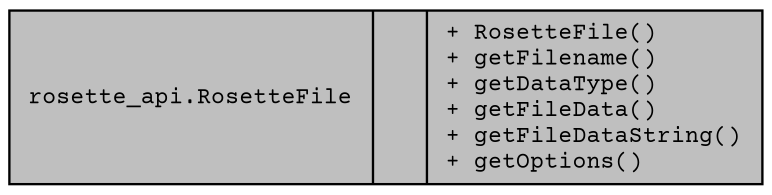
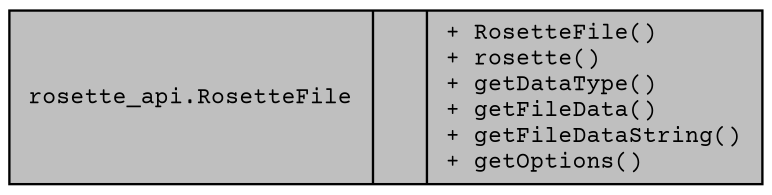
(552, 57) -> (524, 57)
